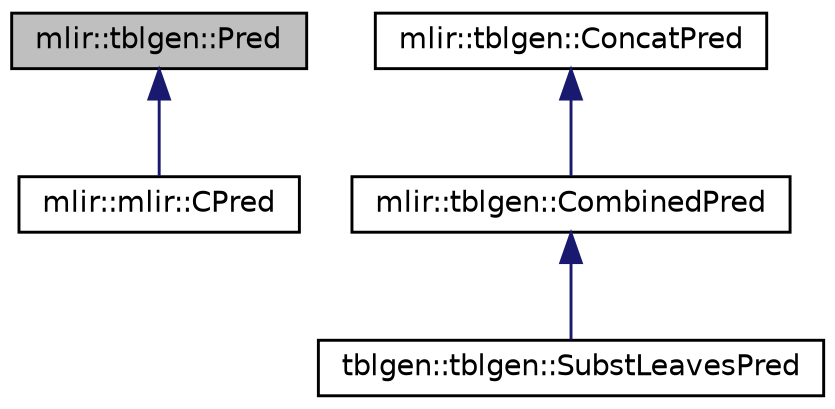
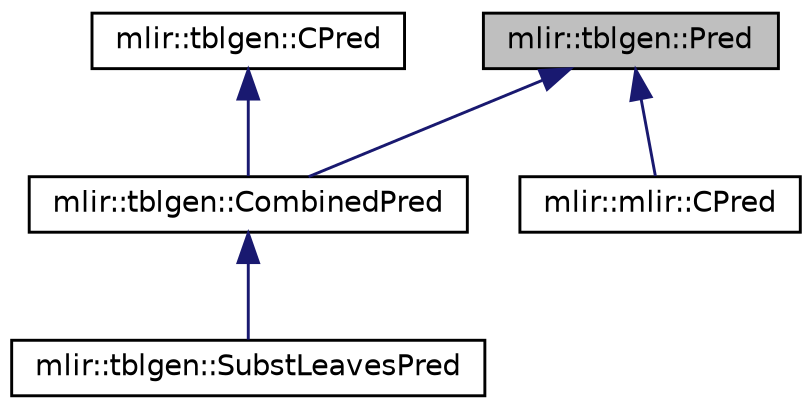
(571, 41) -> (248, 41)
none -> (425, 128)
(571, 368) -> (248, 368)
